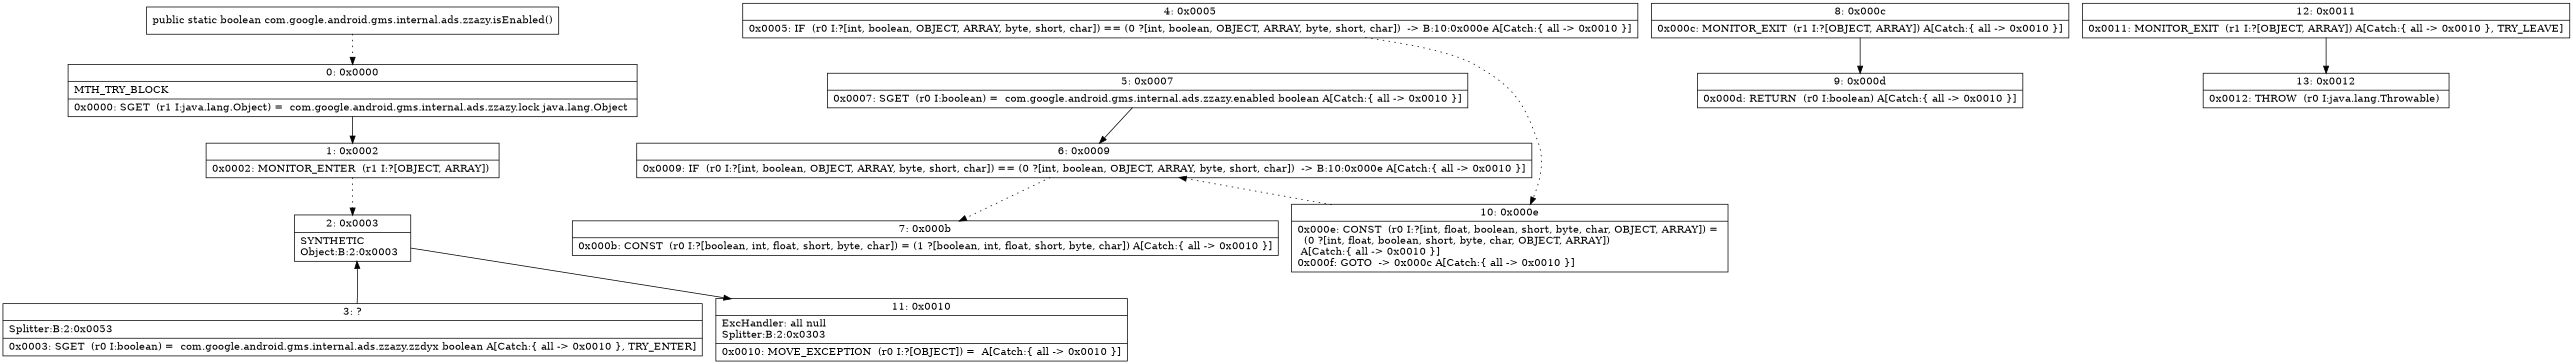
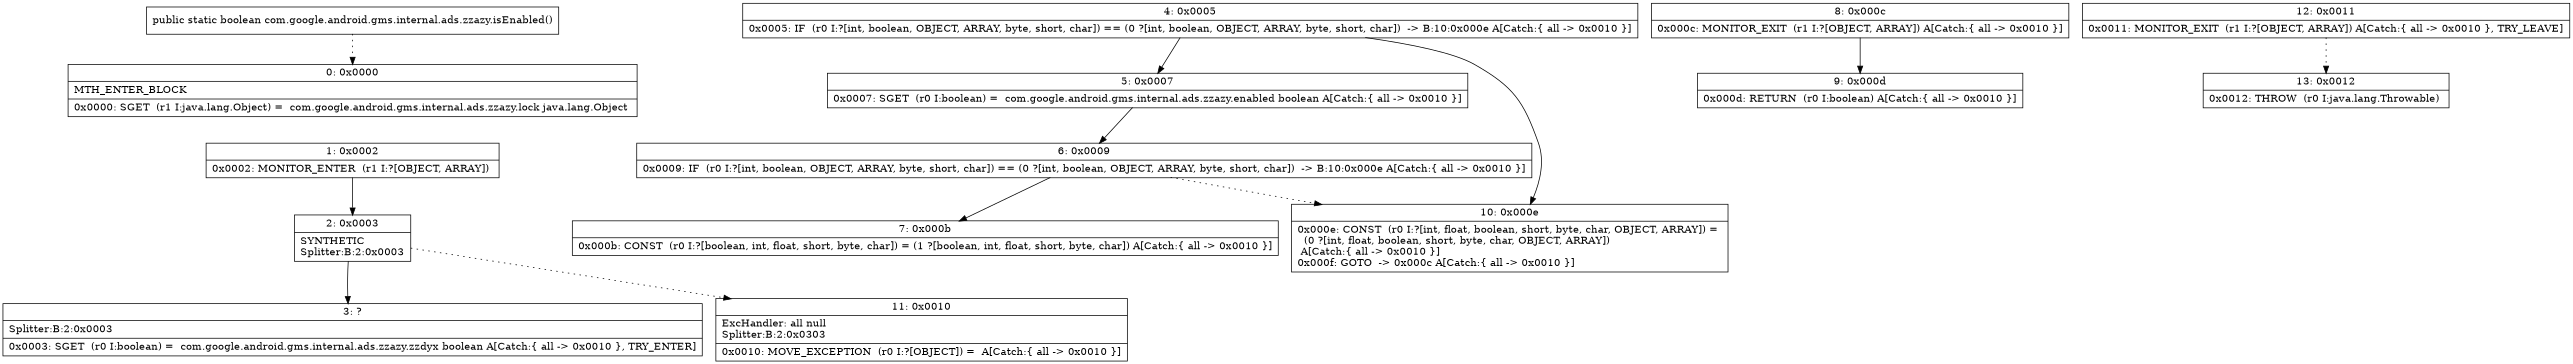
none -> (1171, 52)
(2326, 52) -> (2326, 52)
(1495, 77) -> (1495, 77)
(121, 90) -> (131, 90)
(353, 126) -> none
(1259, 192) -> (1243, 190)
(353, 193) -> (353, 193)
(1008, 198) -> (1008, 198)
(349, 252) -> (353, 252)
(567, 273) -> (567, 273)
(358, 286) -> (348, 279)
(61, 329) -> (61, 329)
